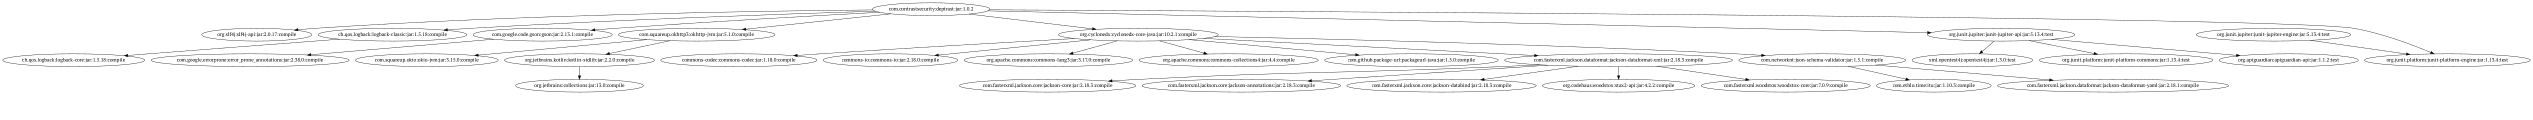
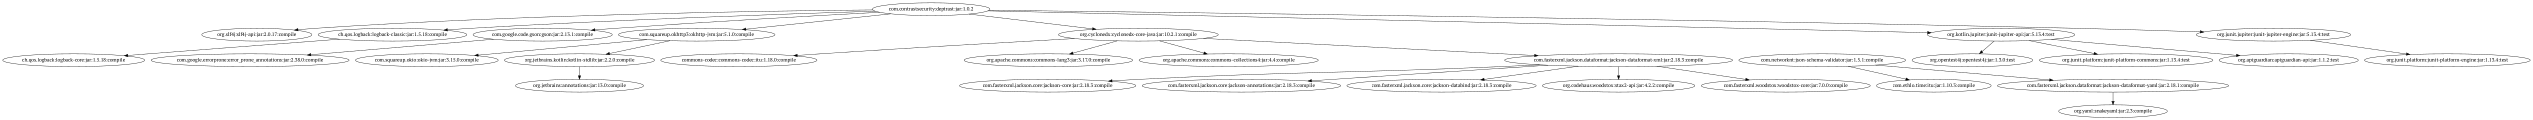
(1712, 15) -> (1595, 19)
(2001, 35) -> (2001, 35)
(1488, 44) -> none
(739, 60) -> (739, 60)
(890, 60) -> none
(1411, 60) -> none
(1972, 60) -> (1972, 60)
(579, 86) -> (579, 86)
(1786, 86) -> (1786, 86)
none -> (2113, 111)
